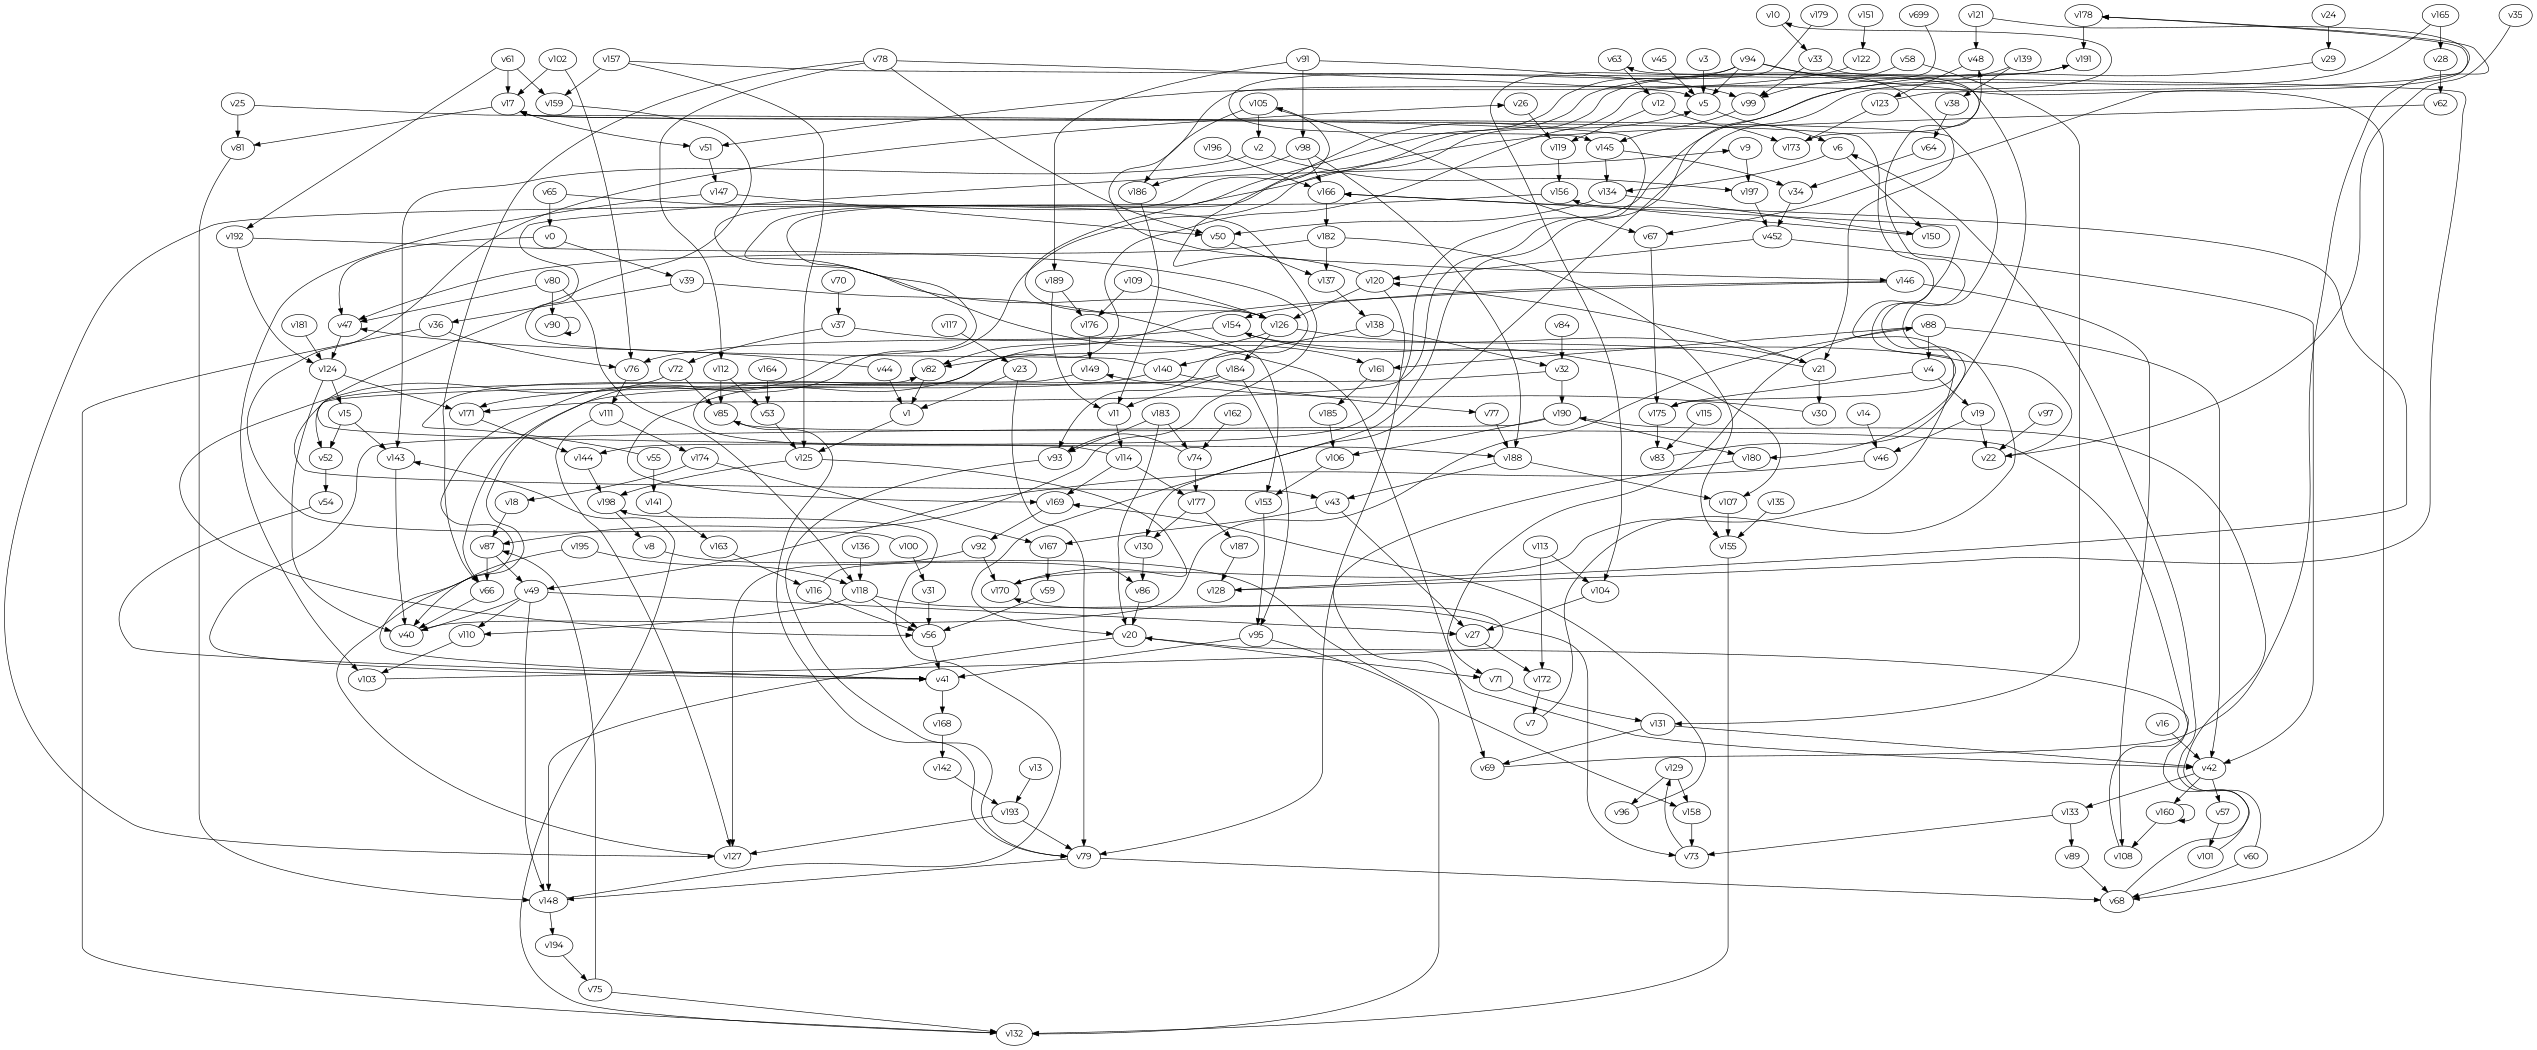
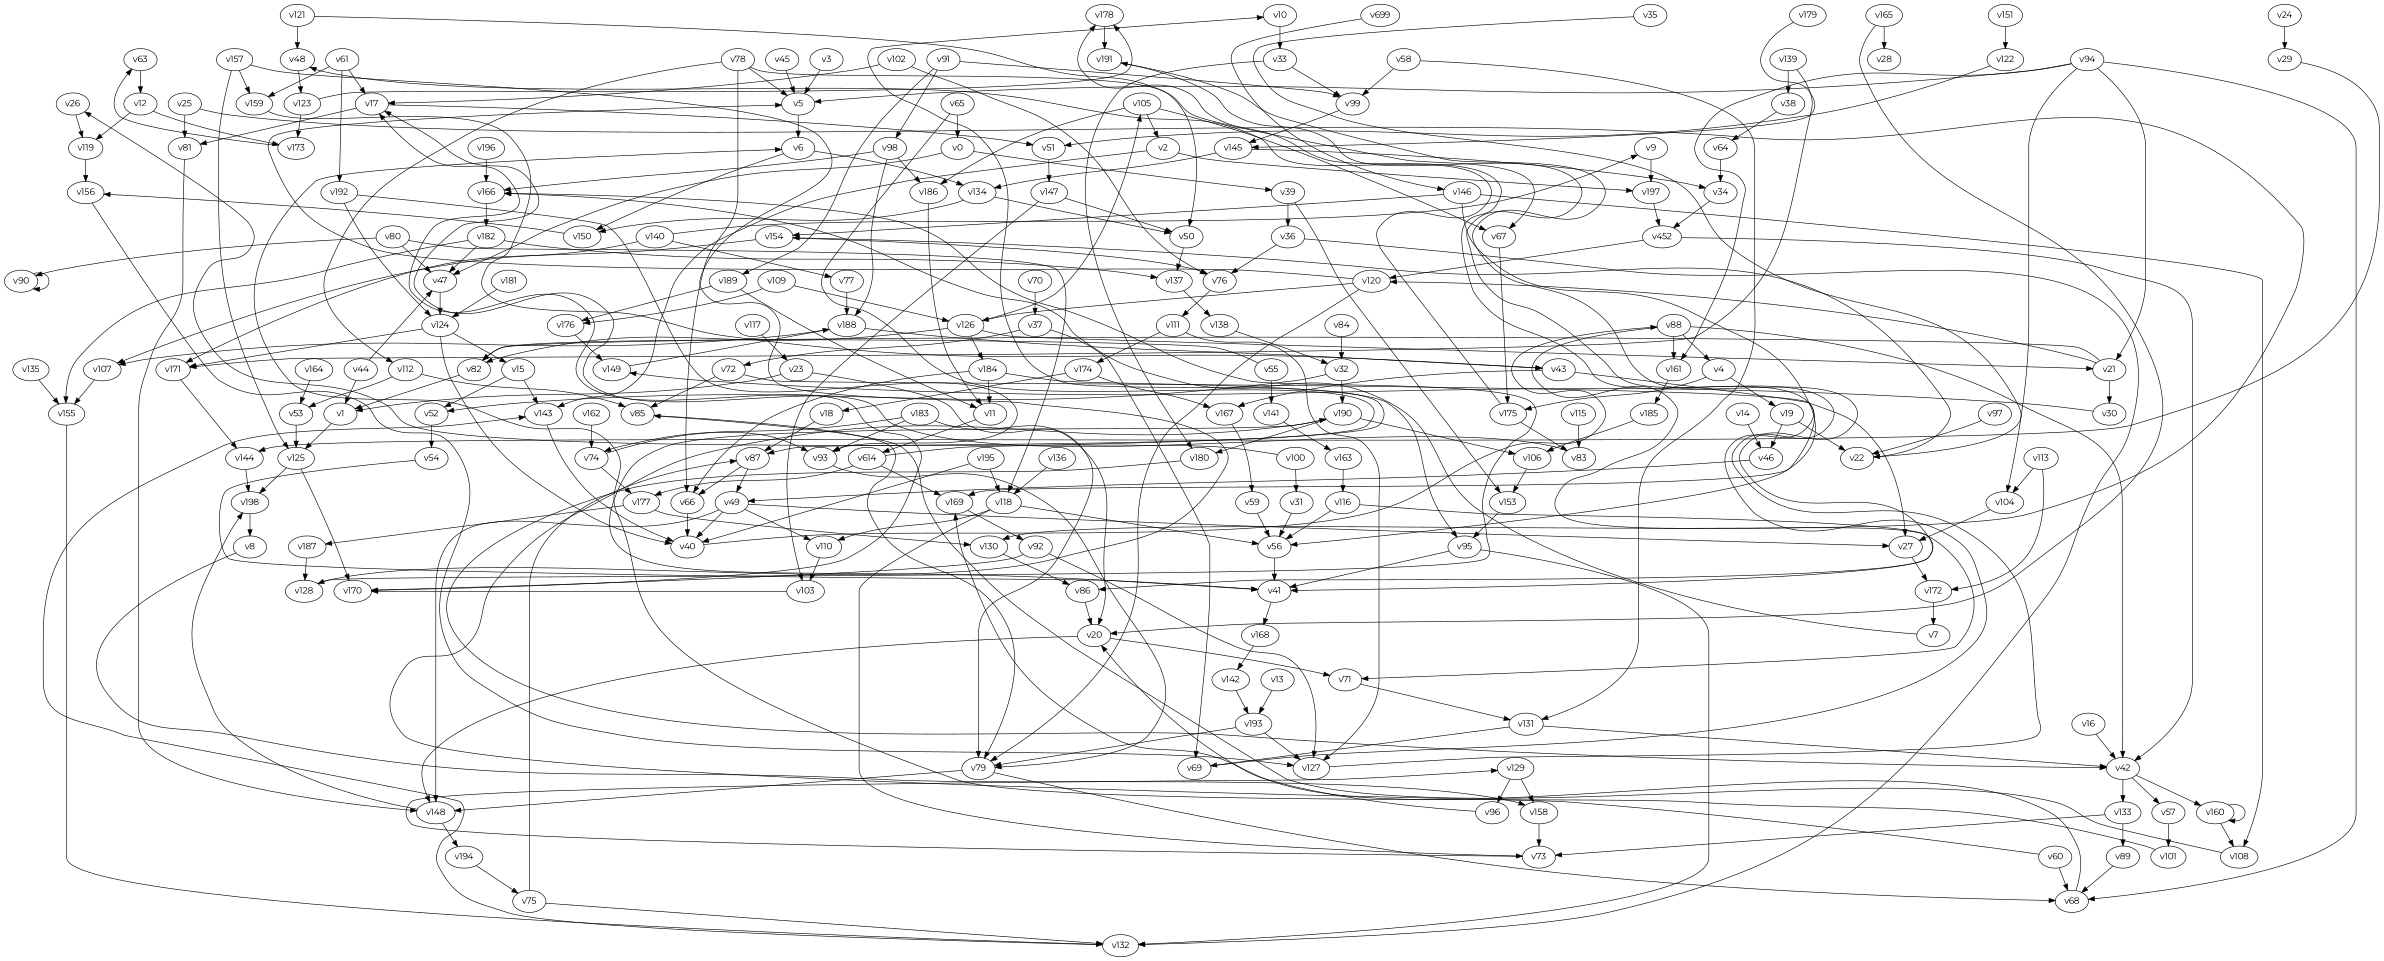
(2441, 104) -> none
(1271, 346) -> none
(1124, 458) -> (867, 458)
